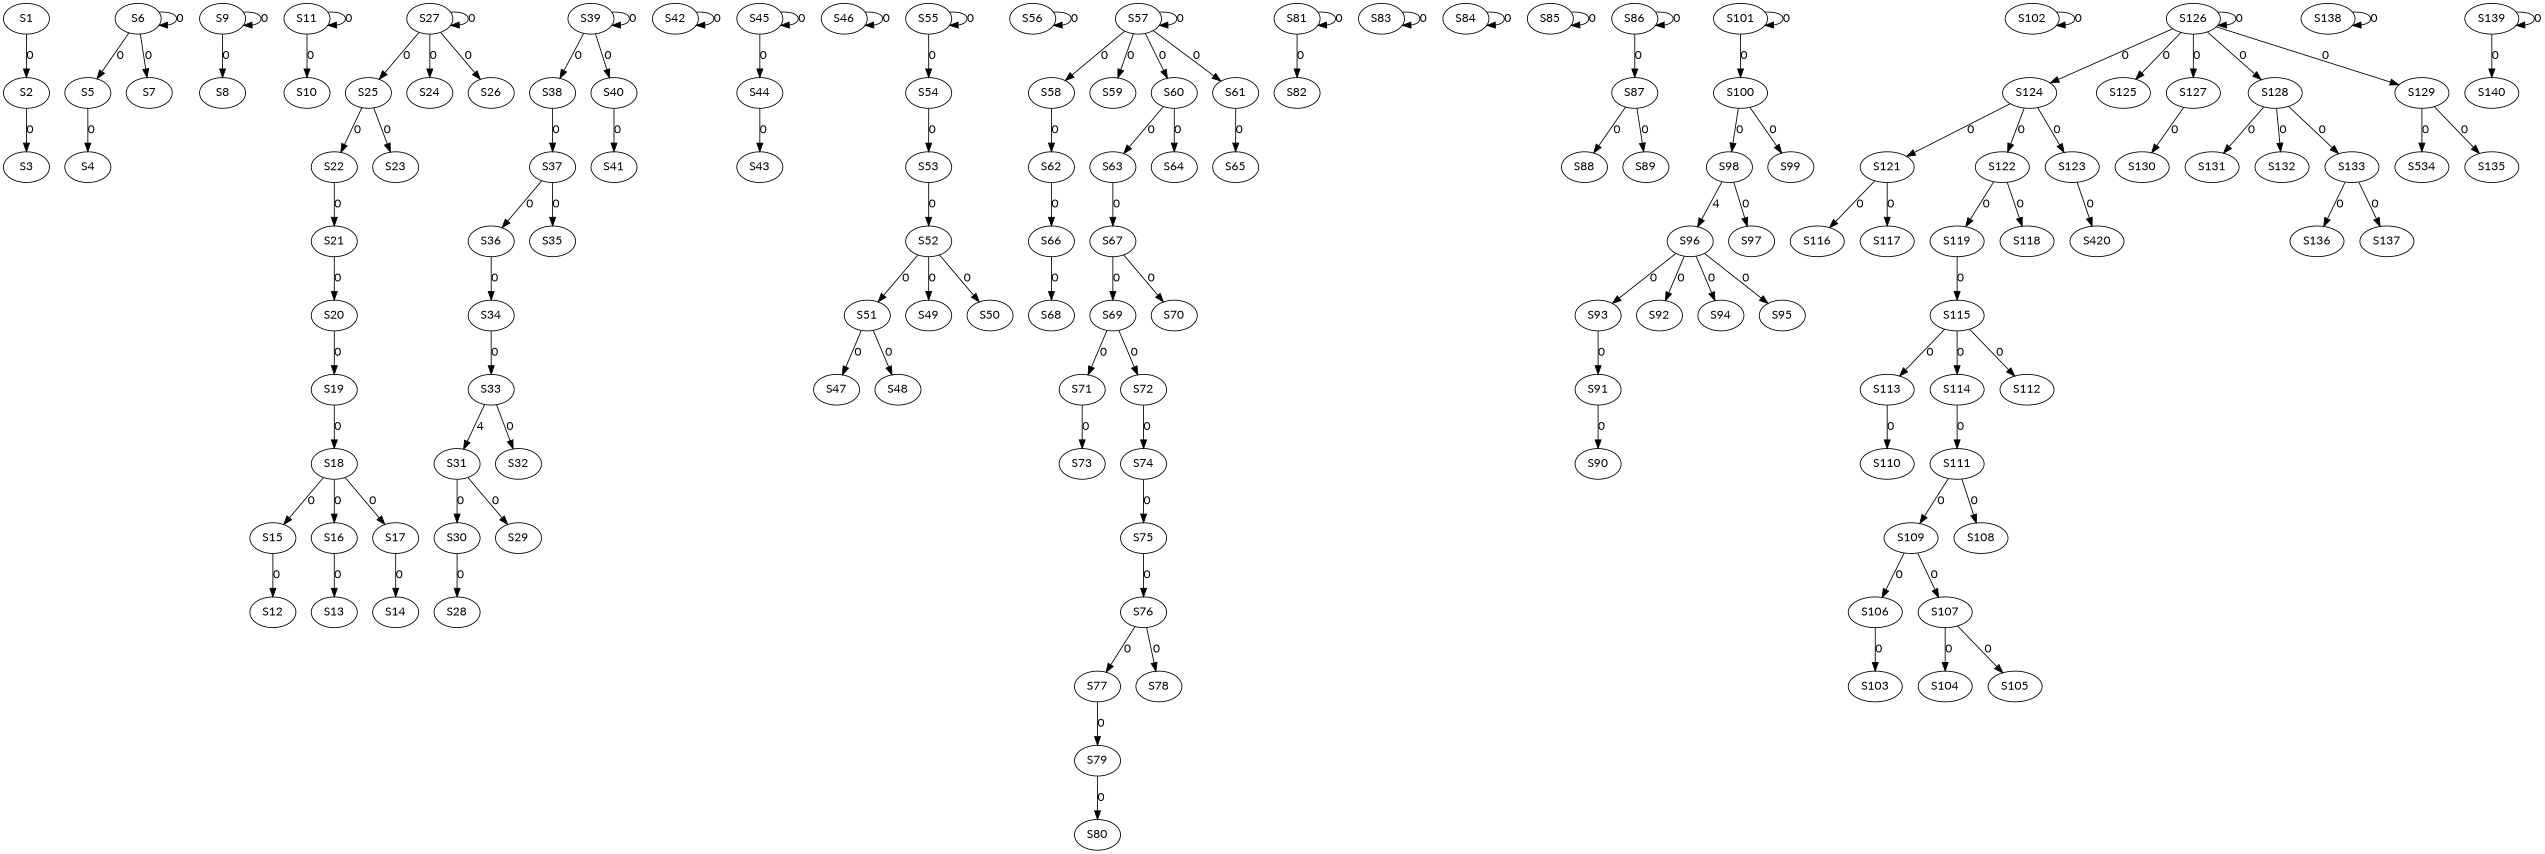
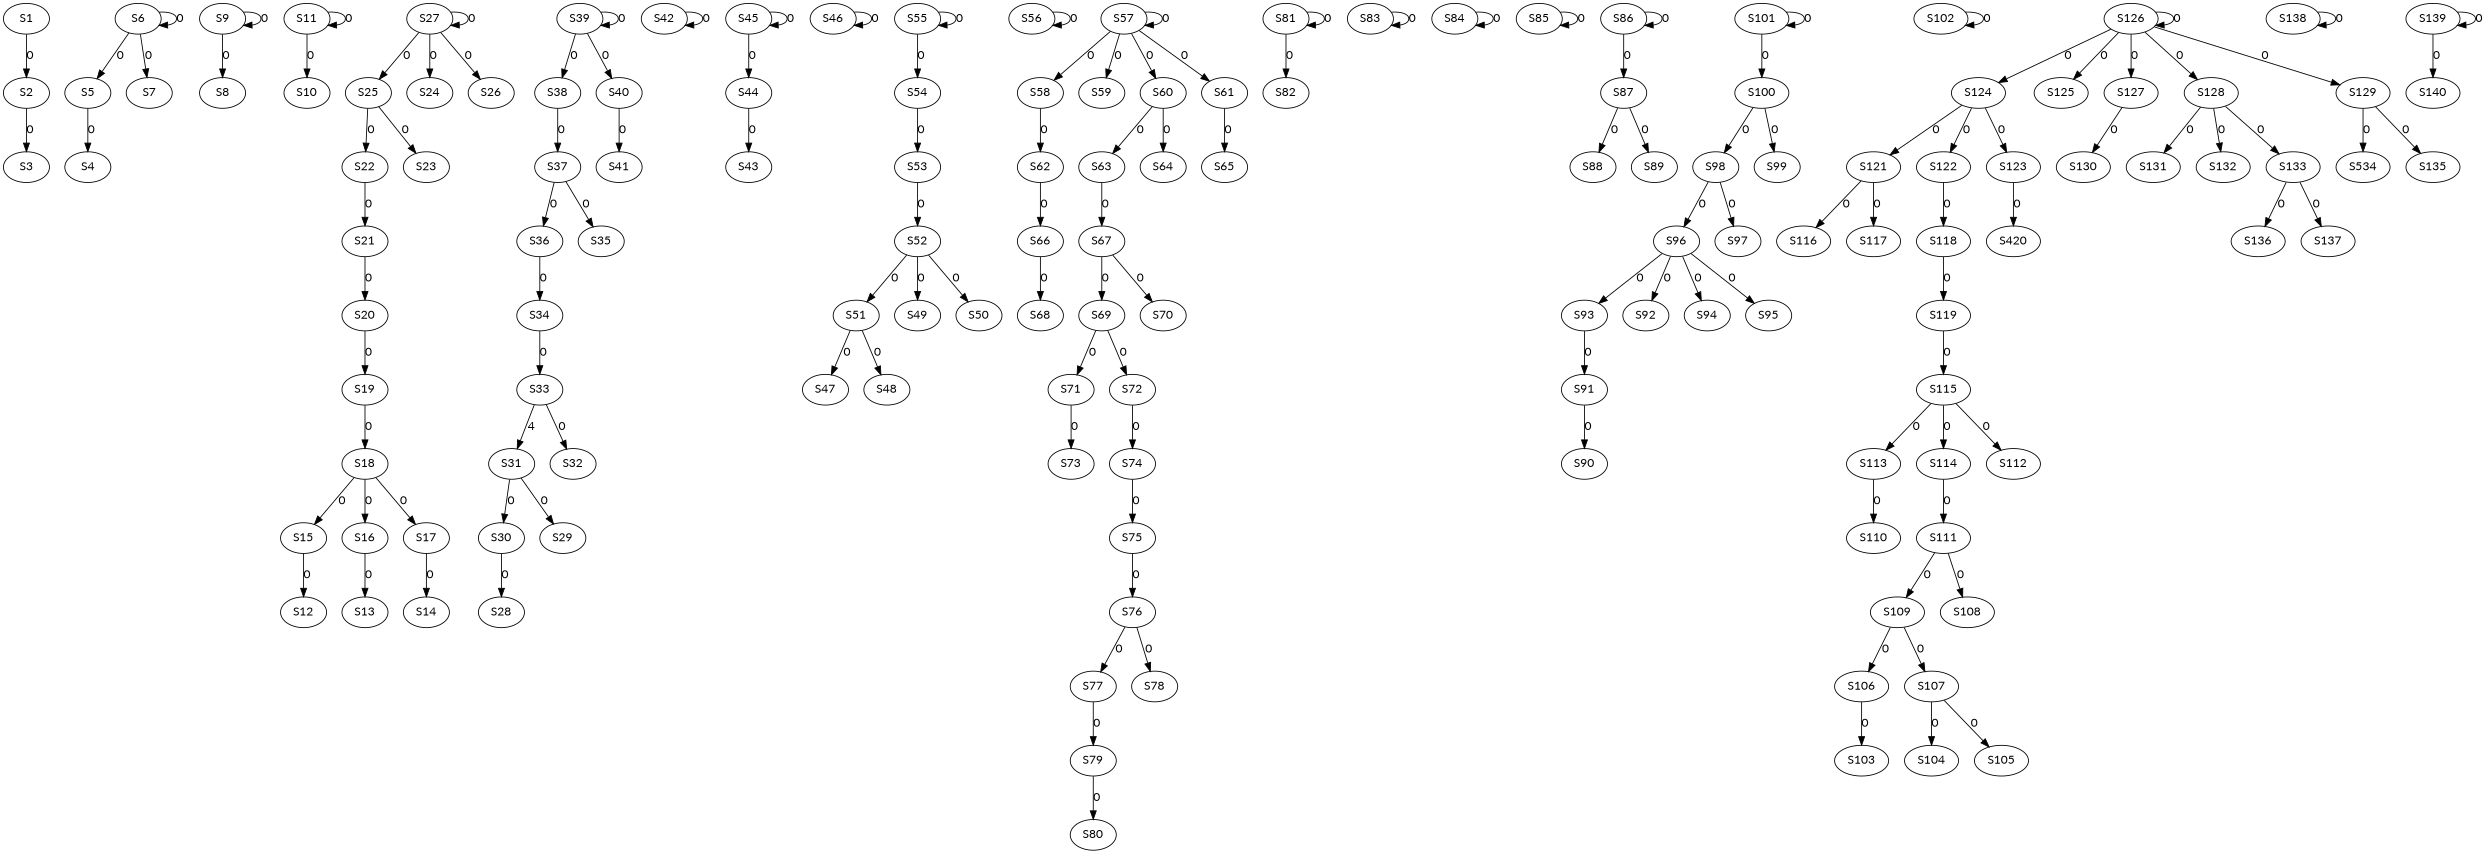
(1982, 201) -> (1943, 274)
(1716, 204) -> (1703, 204)
